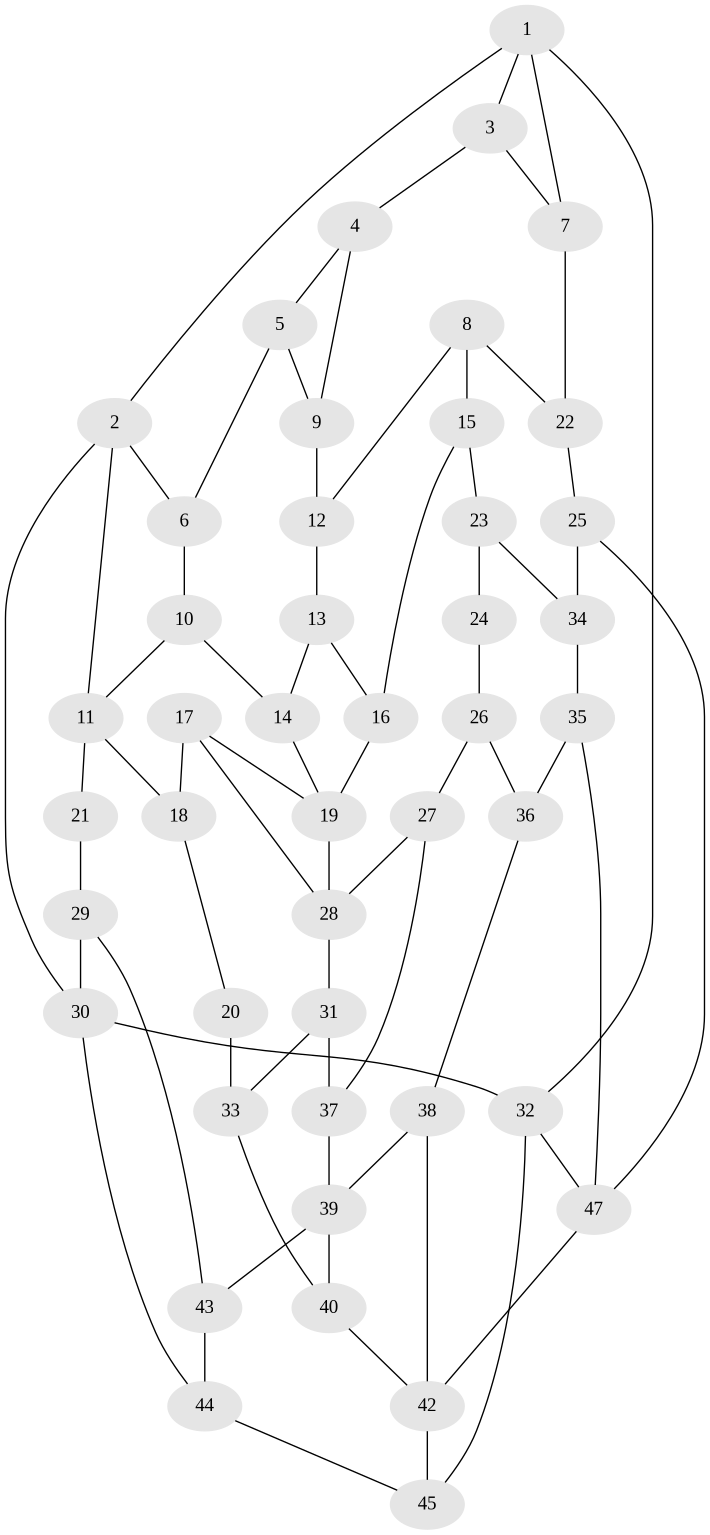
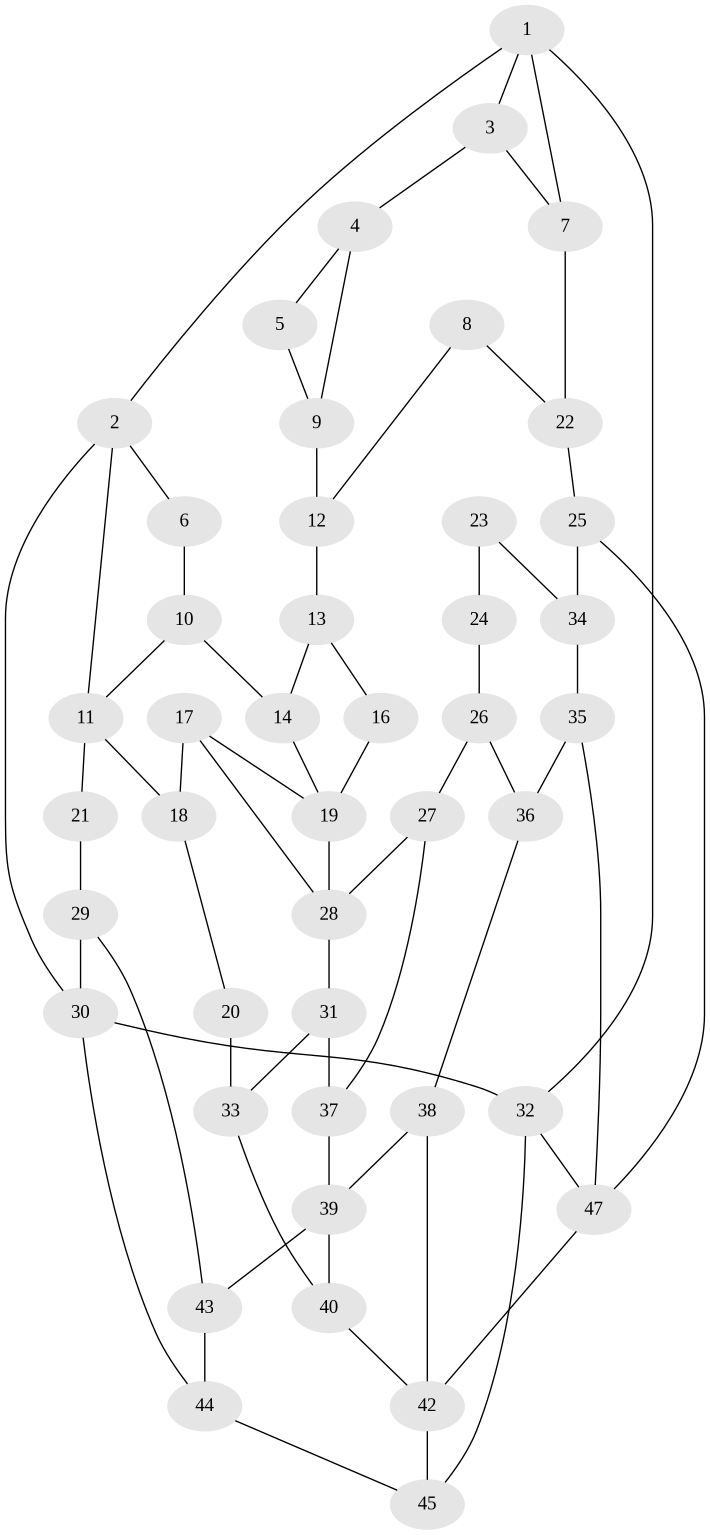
(232, 423) -> none
(467, 423) -> none
